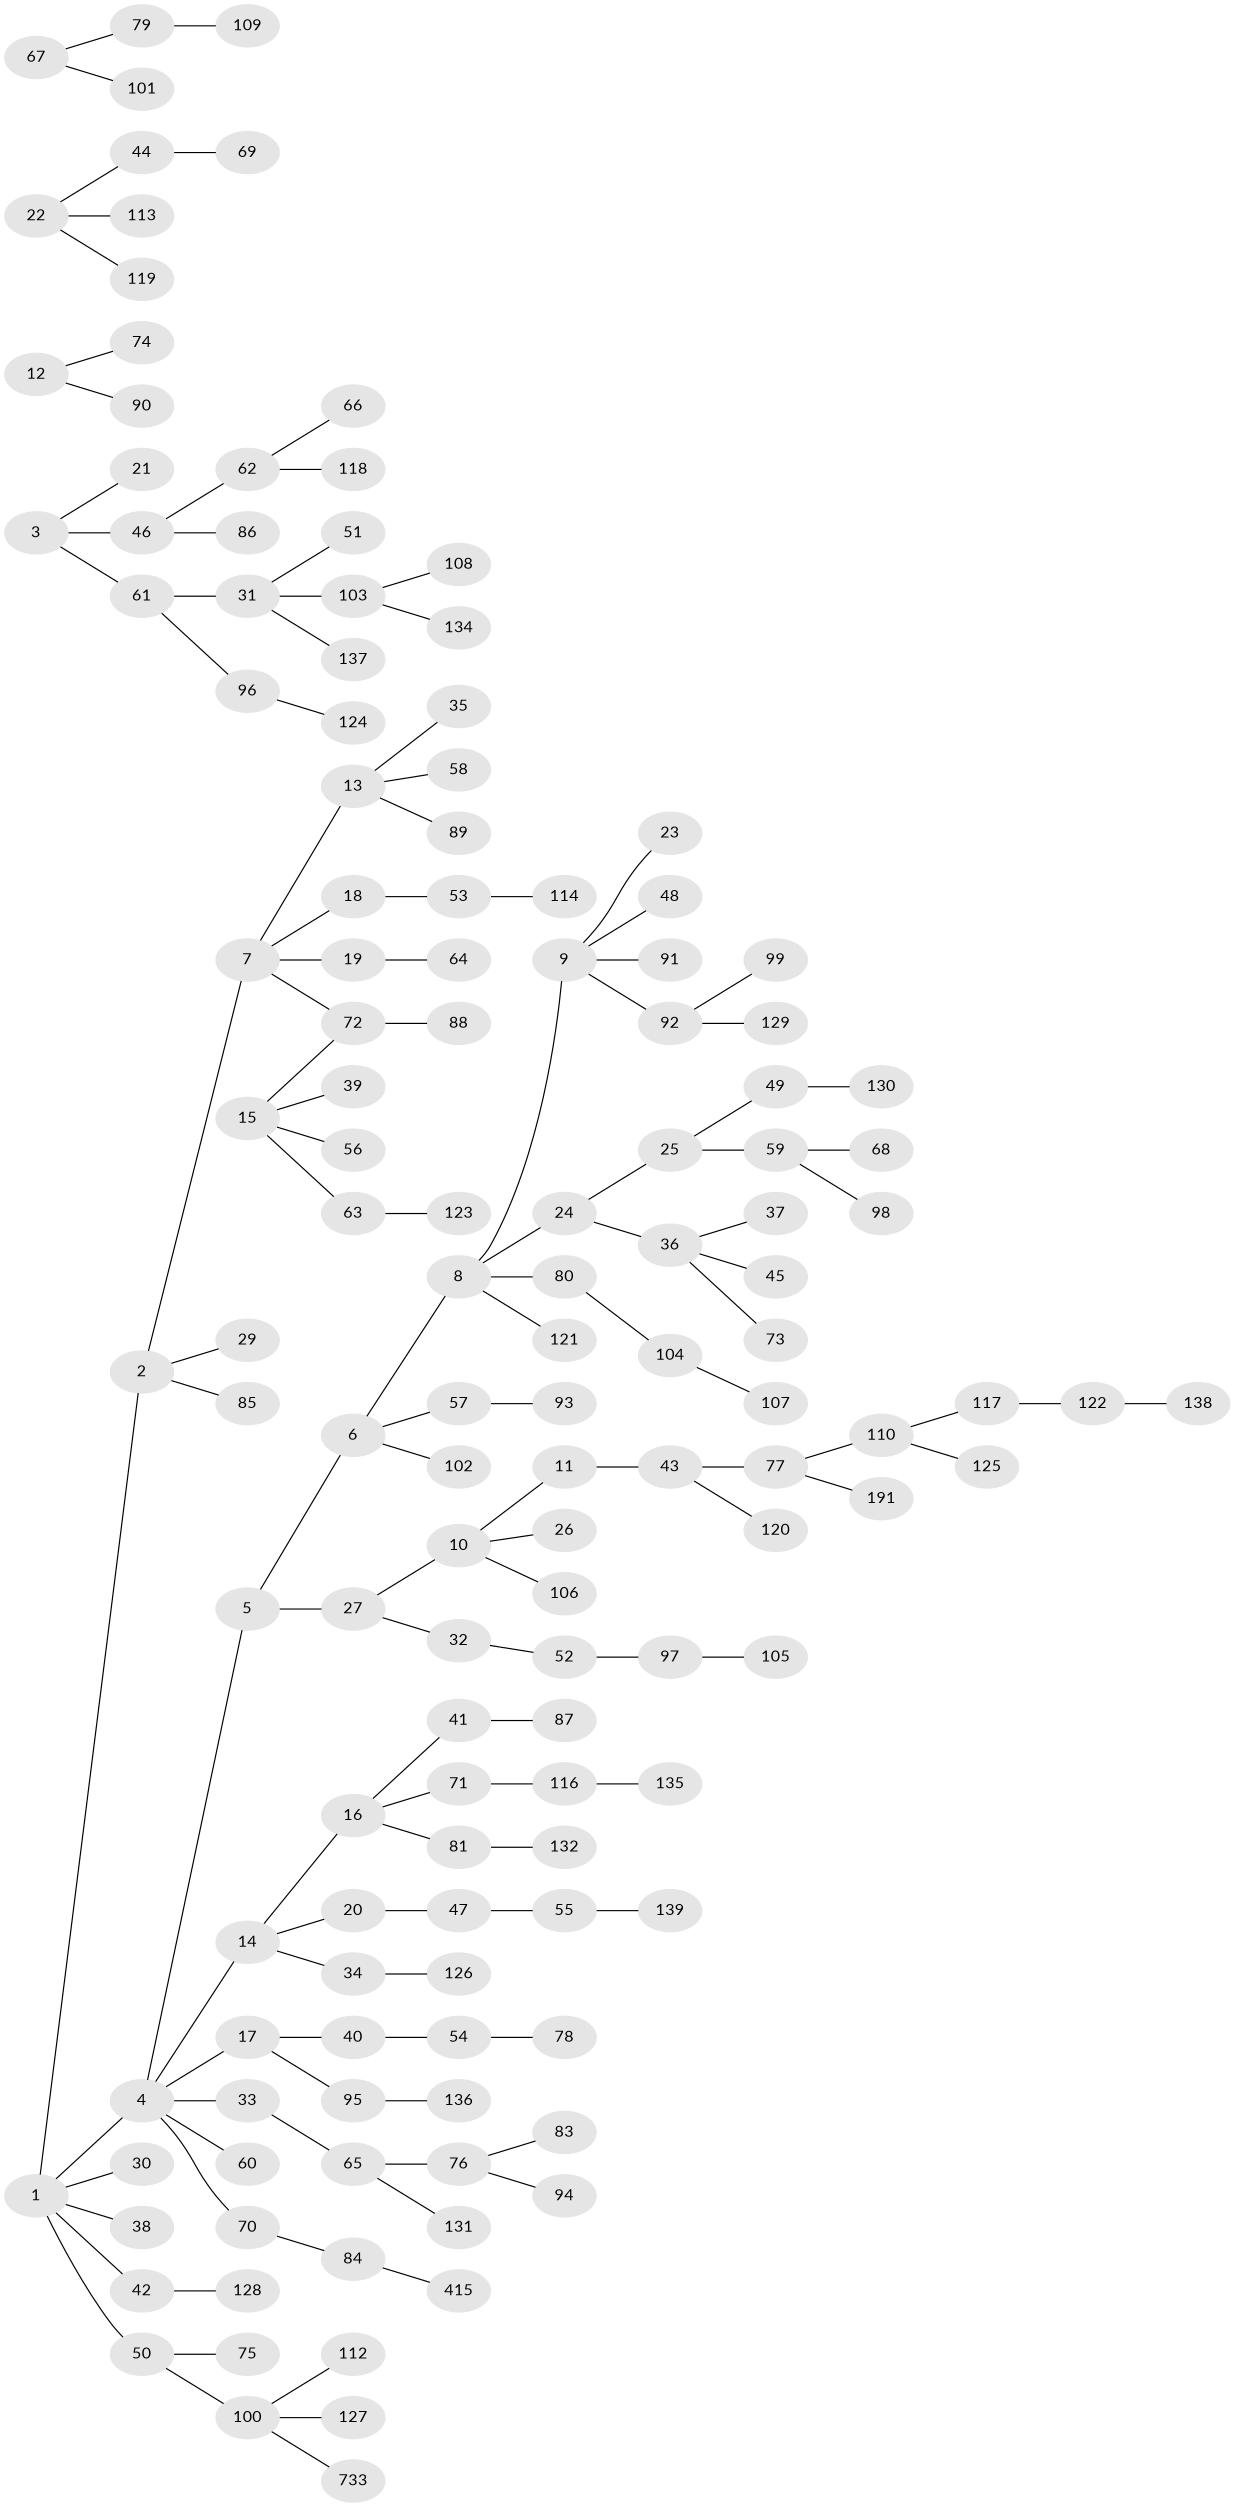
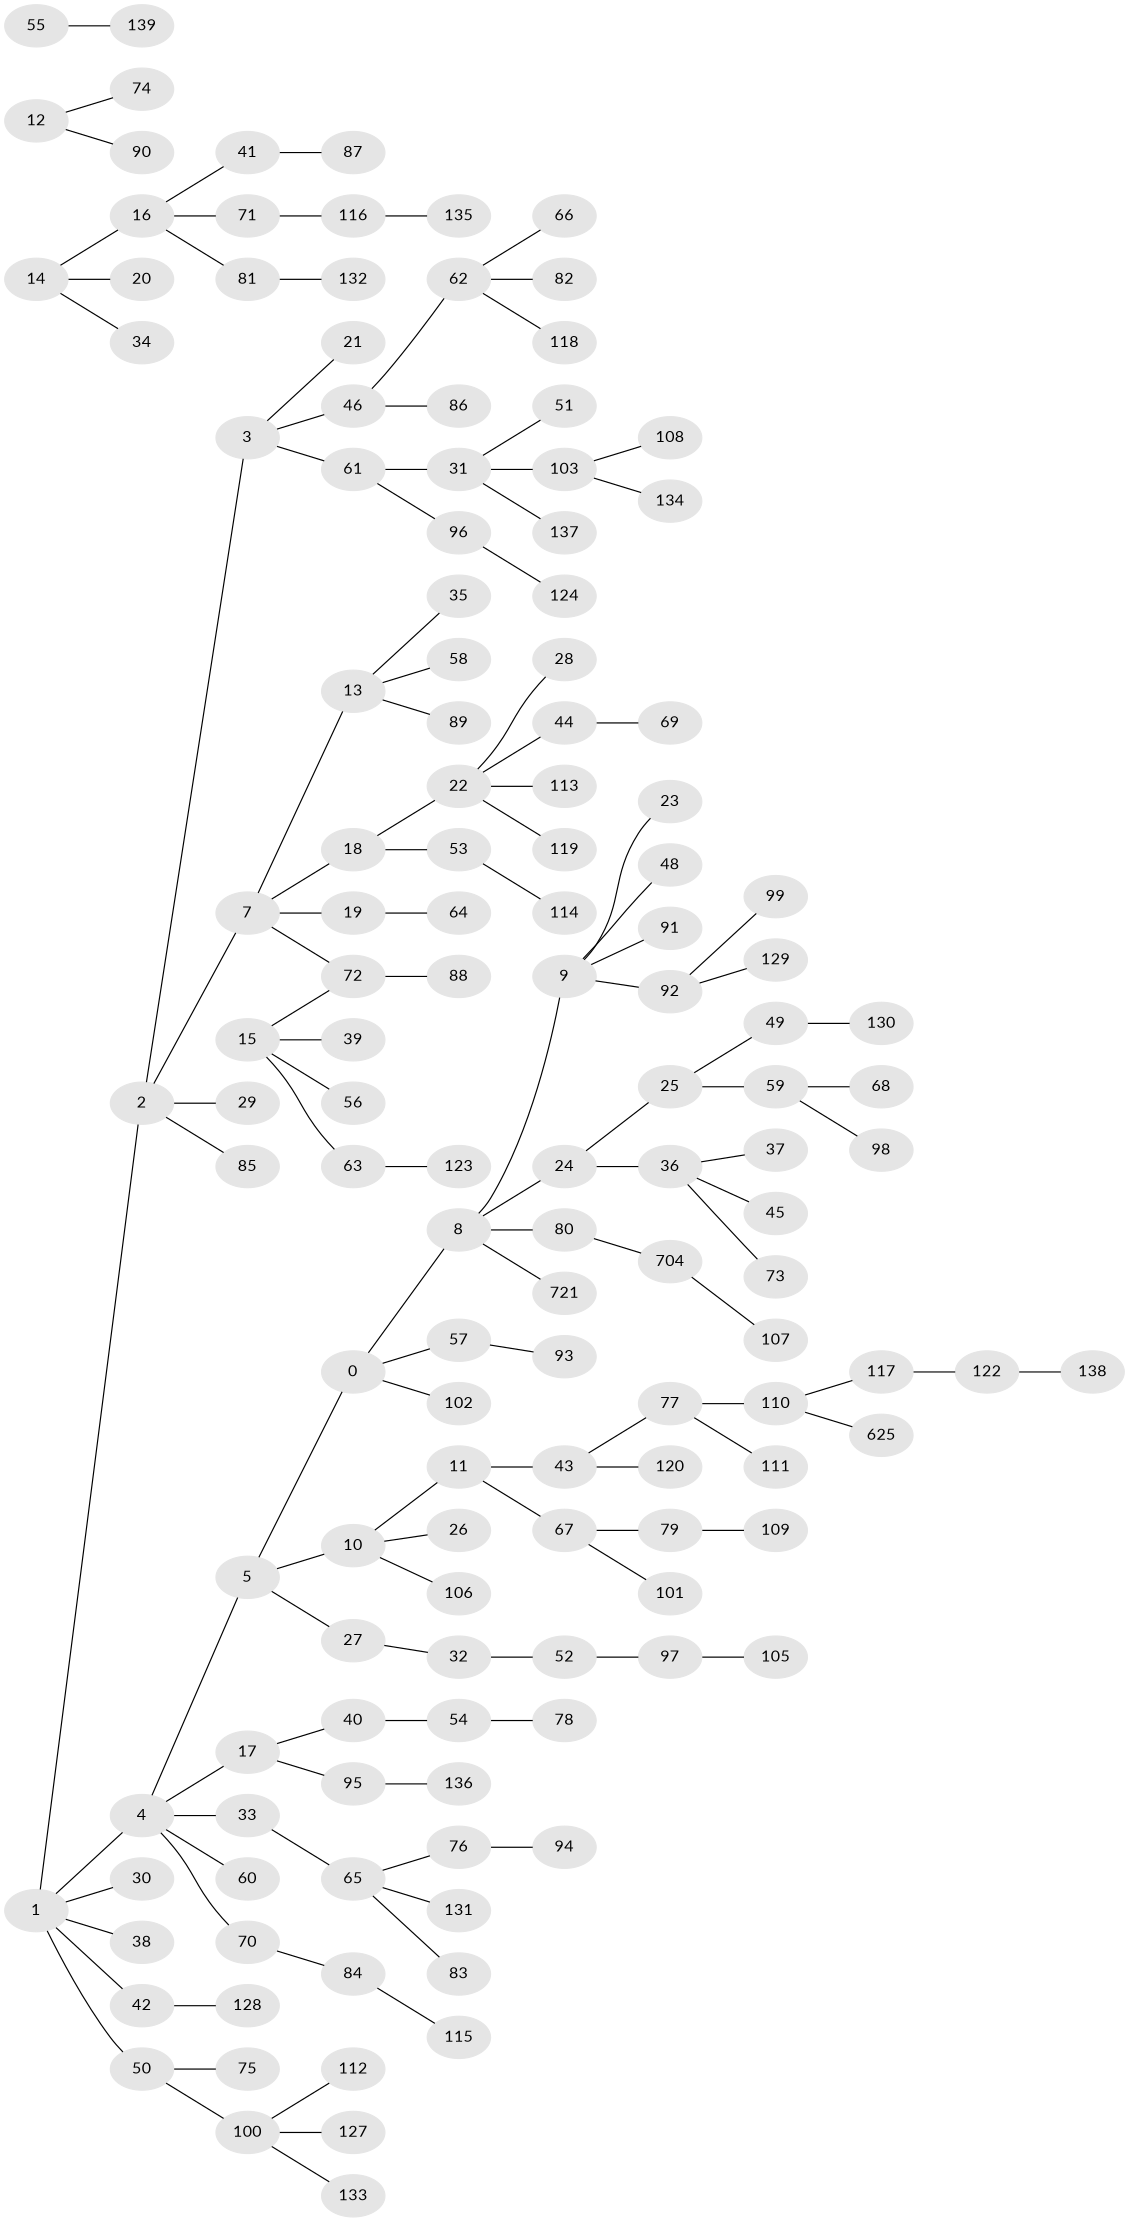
none -> (565, 279)
none -> (565, 660)
none -> (195, 770)
none -> (406, 818)
(565, 1340) -> (565, 1293)
(670, 1356) -> (670, 1262)
(353, 1435) -> (353, 1372)
(987, 1467) -> (881, 1435)
none -> (512, 1499)
(881, 1499) -> (776, 1467)
(406, 1577) -> (301, 1561)
(459, 1911) -> none
(459, 1974) -> none
(195, 2022) -> none
(512, 2148) -> (406, 1927)
(459, 2291) -> (459, 2037)
(353, 2481) -> (353, 2196)
